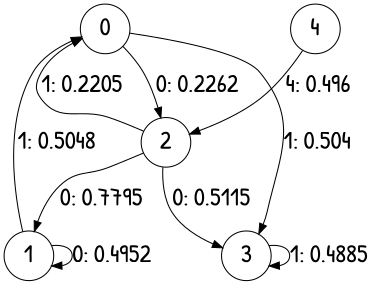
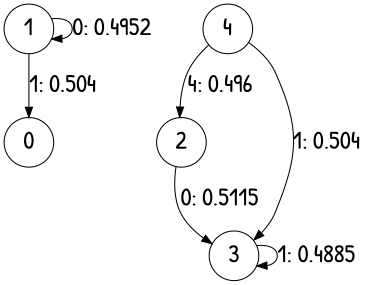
(145, 75) -> none
(266, 82) -> (293, 134)
(56, 111) -> none
(65, 142) -> (74, 86)
(81, 174) -> none
